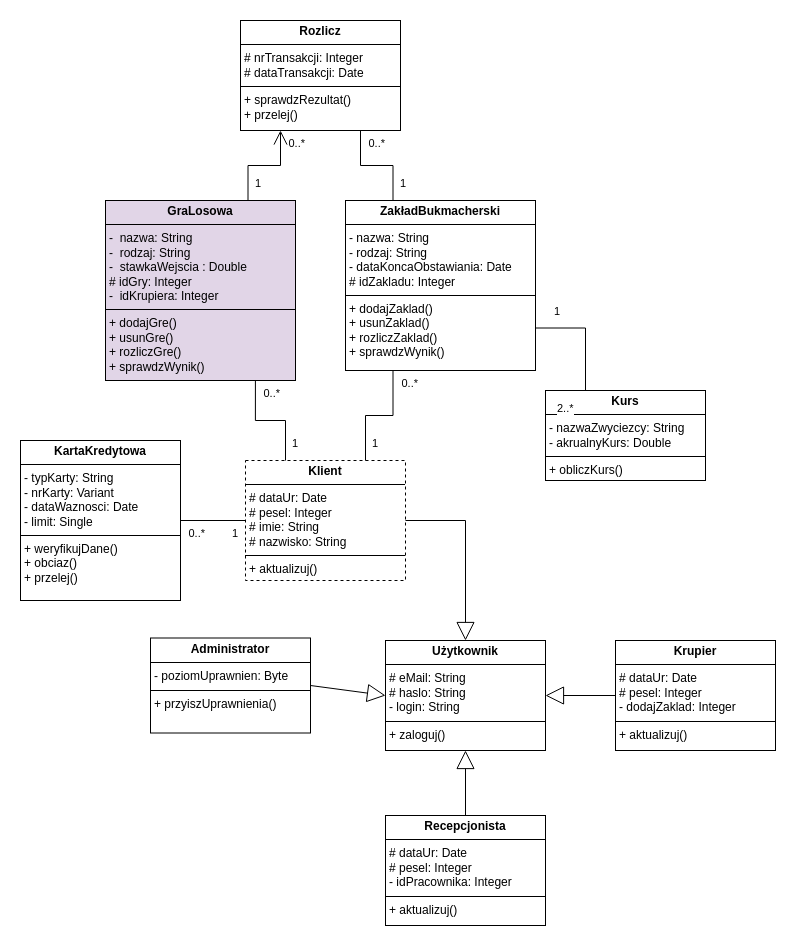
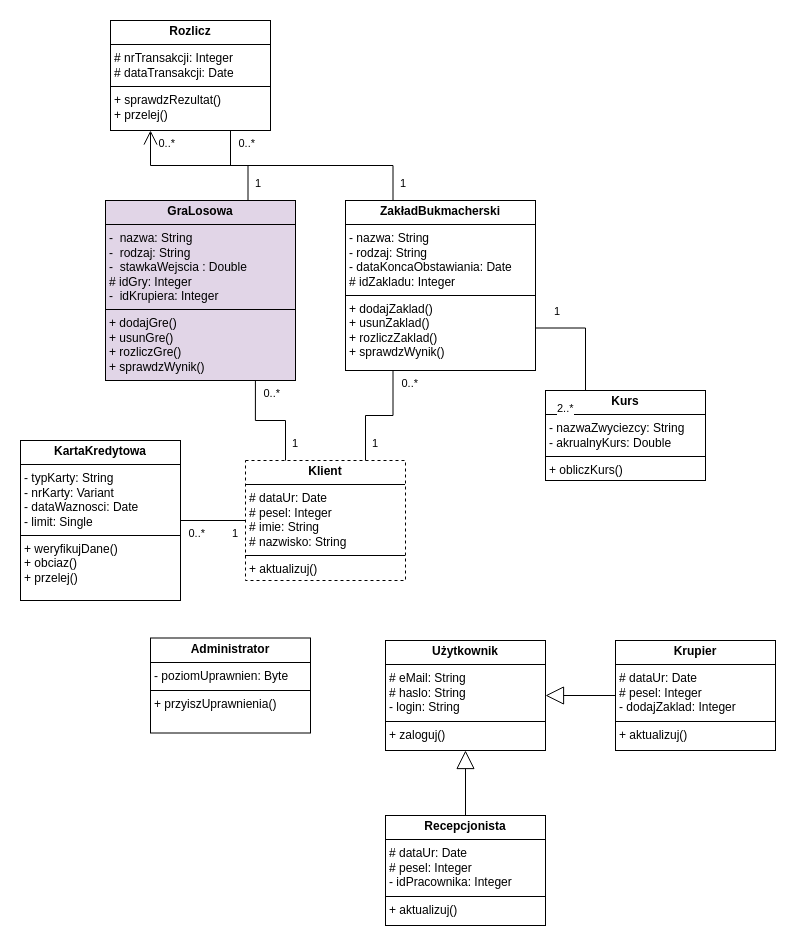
(321, 76) -> (191, 76)
(466, 541) -> none
(339, 689) -> none
